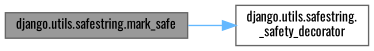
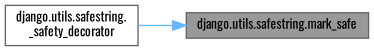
(205, 25) -> (155, 25)
